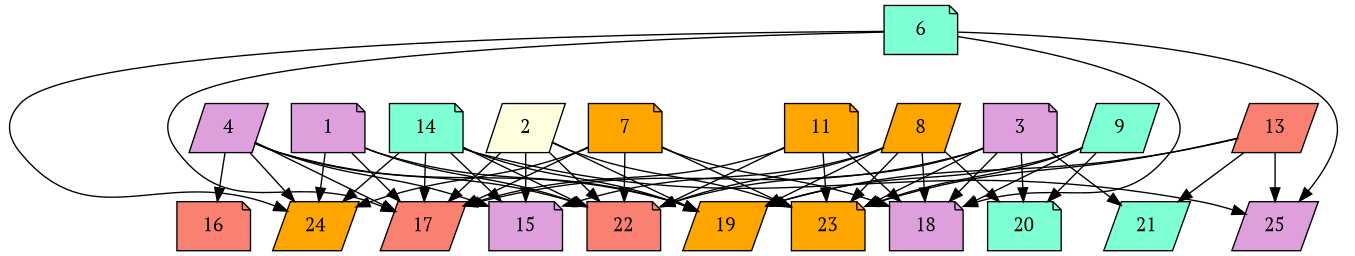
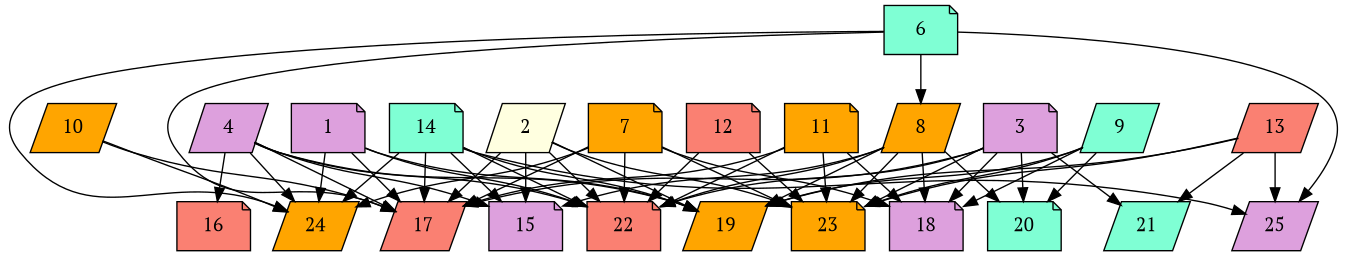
(1179, 119) -> (921, 72)
none -> (73, 128)
none -> (723, 128)
